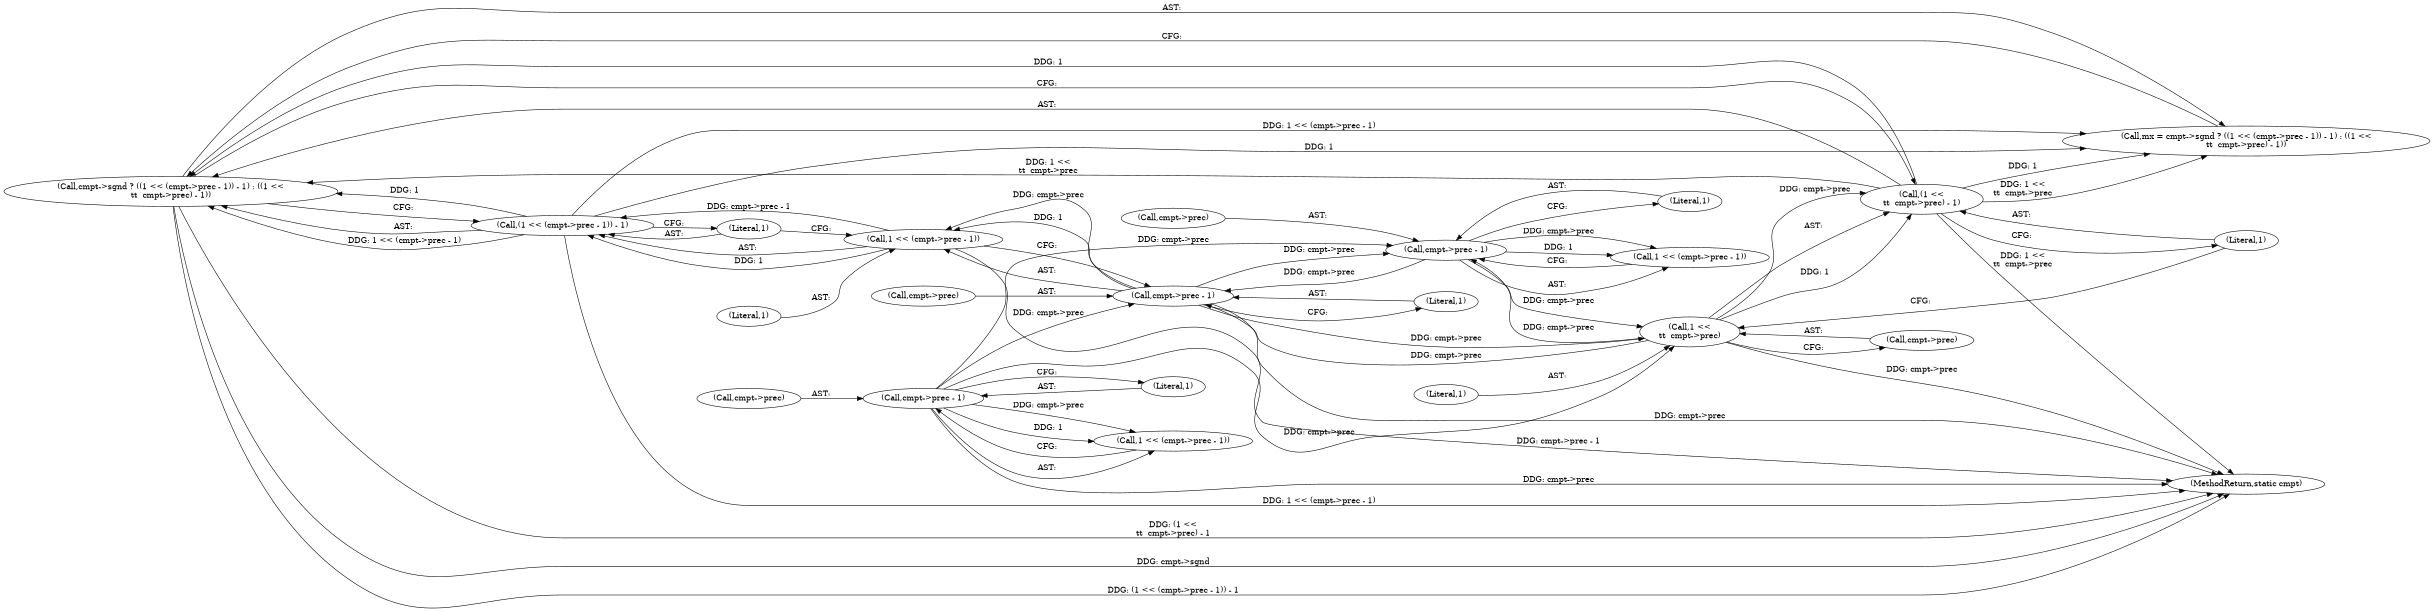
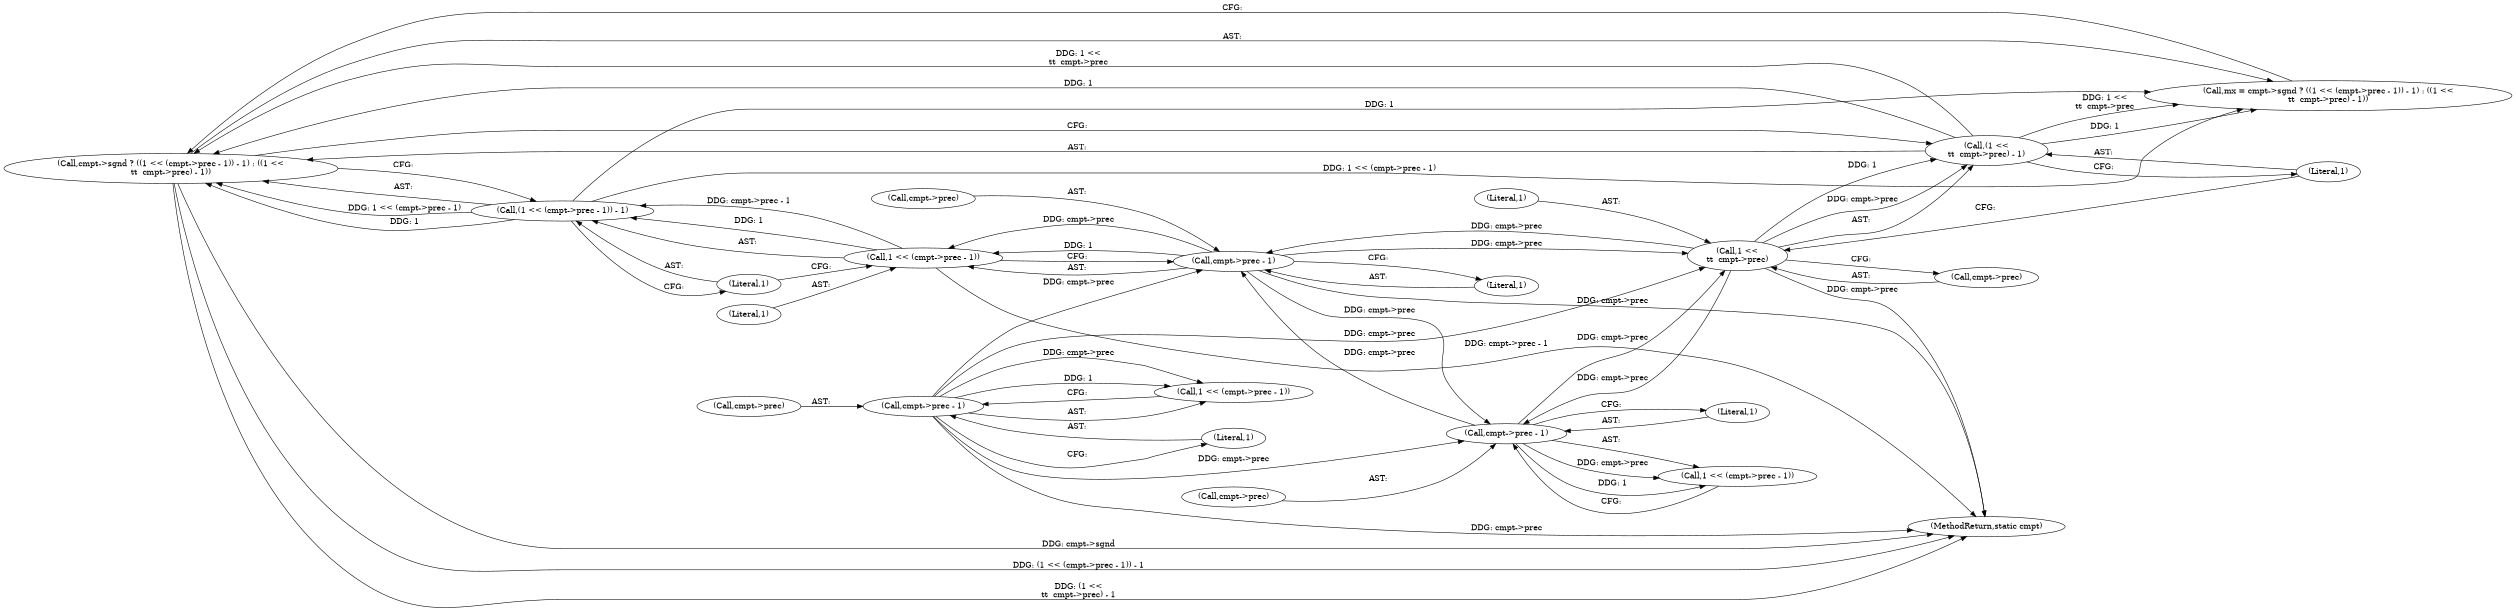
(2080, 345) -> none
(1289, 505) -> none
